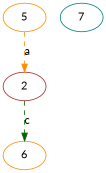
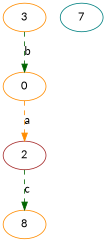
(25, 17) -> (25, 86)
none -> (25, 17)
(25, 155) -> (25, 224)
